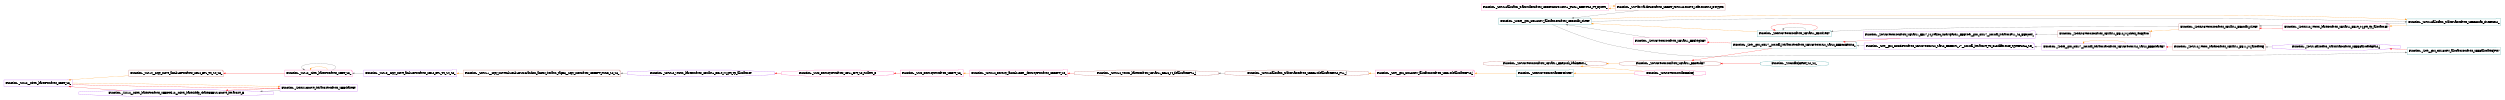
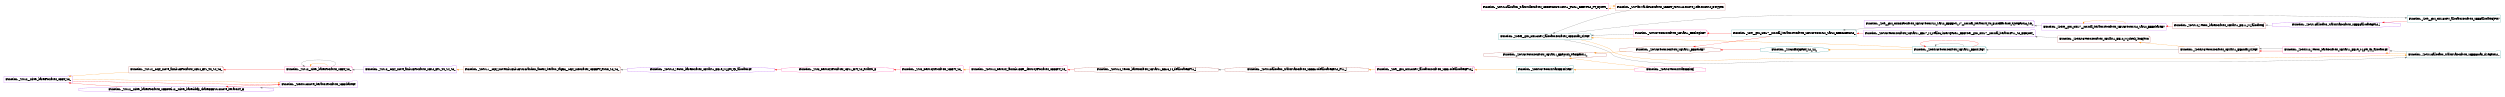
none -> (1871, 50)
